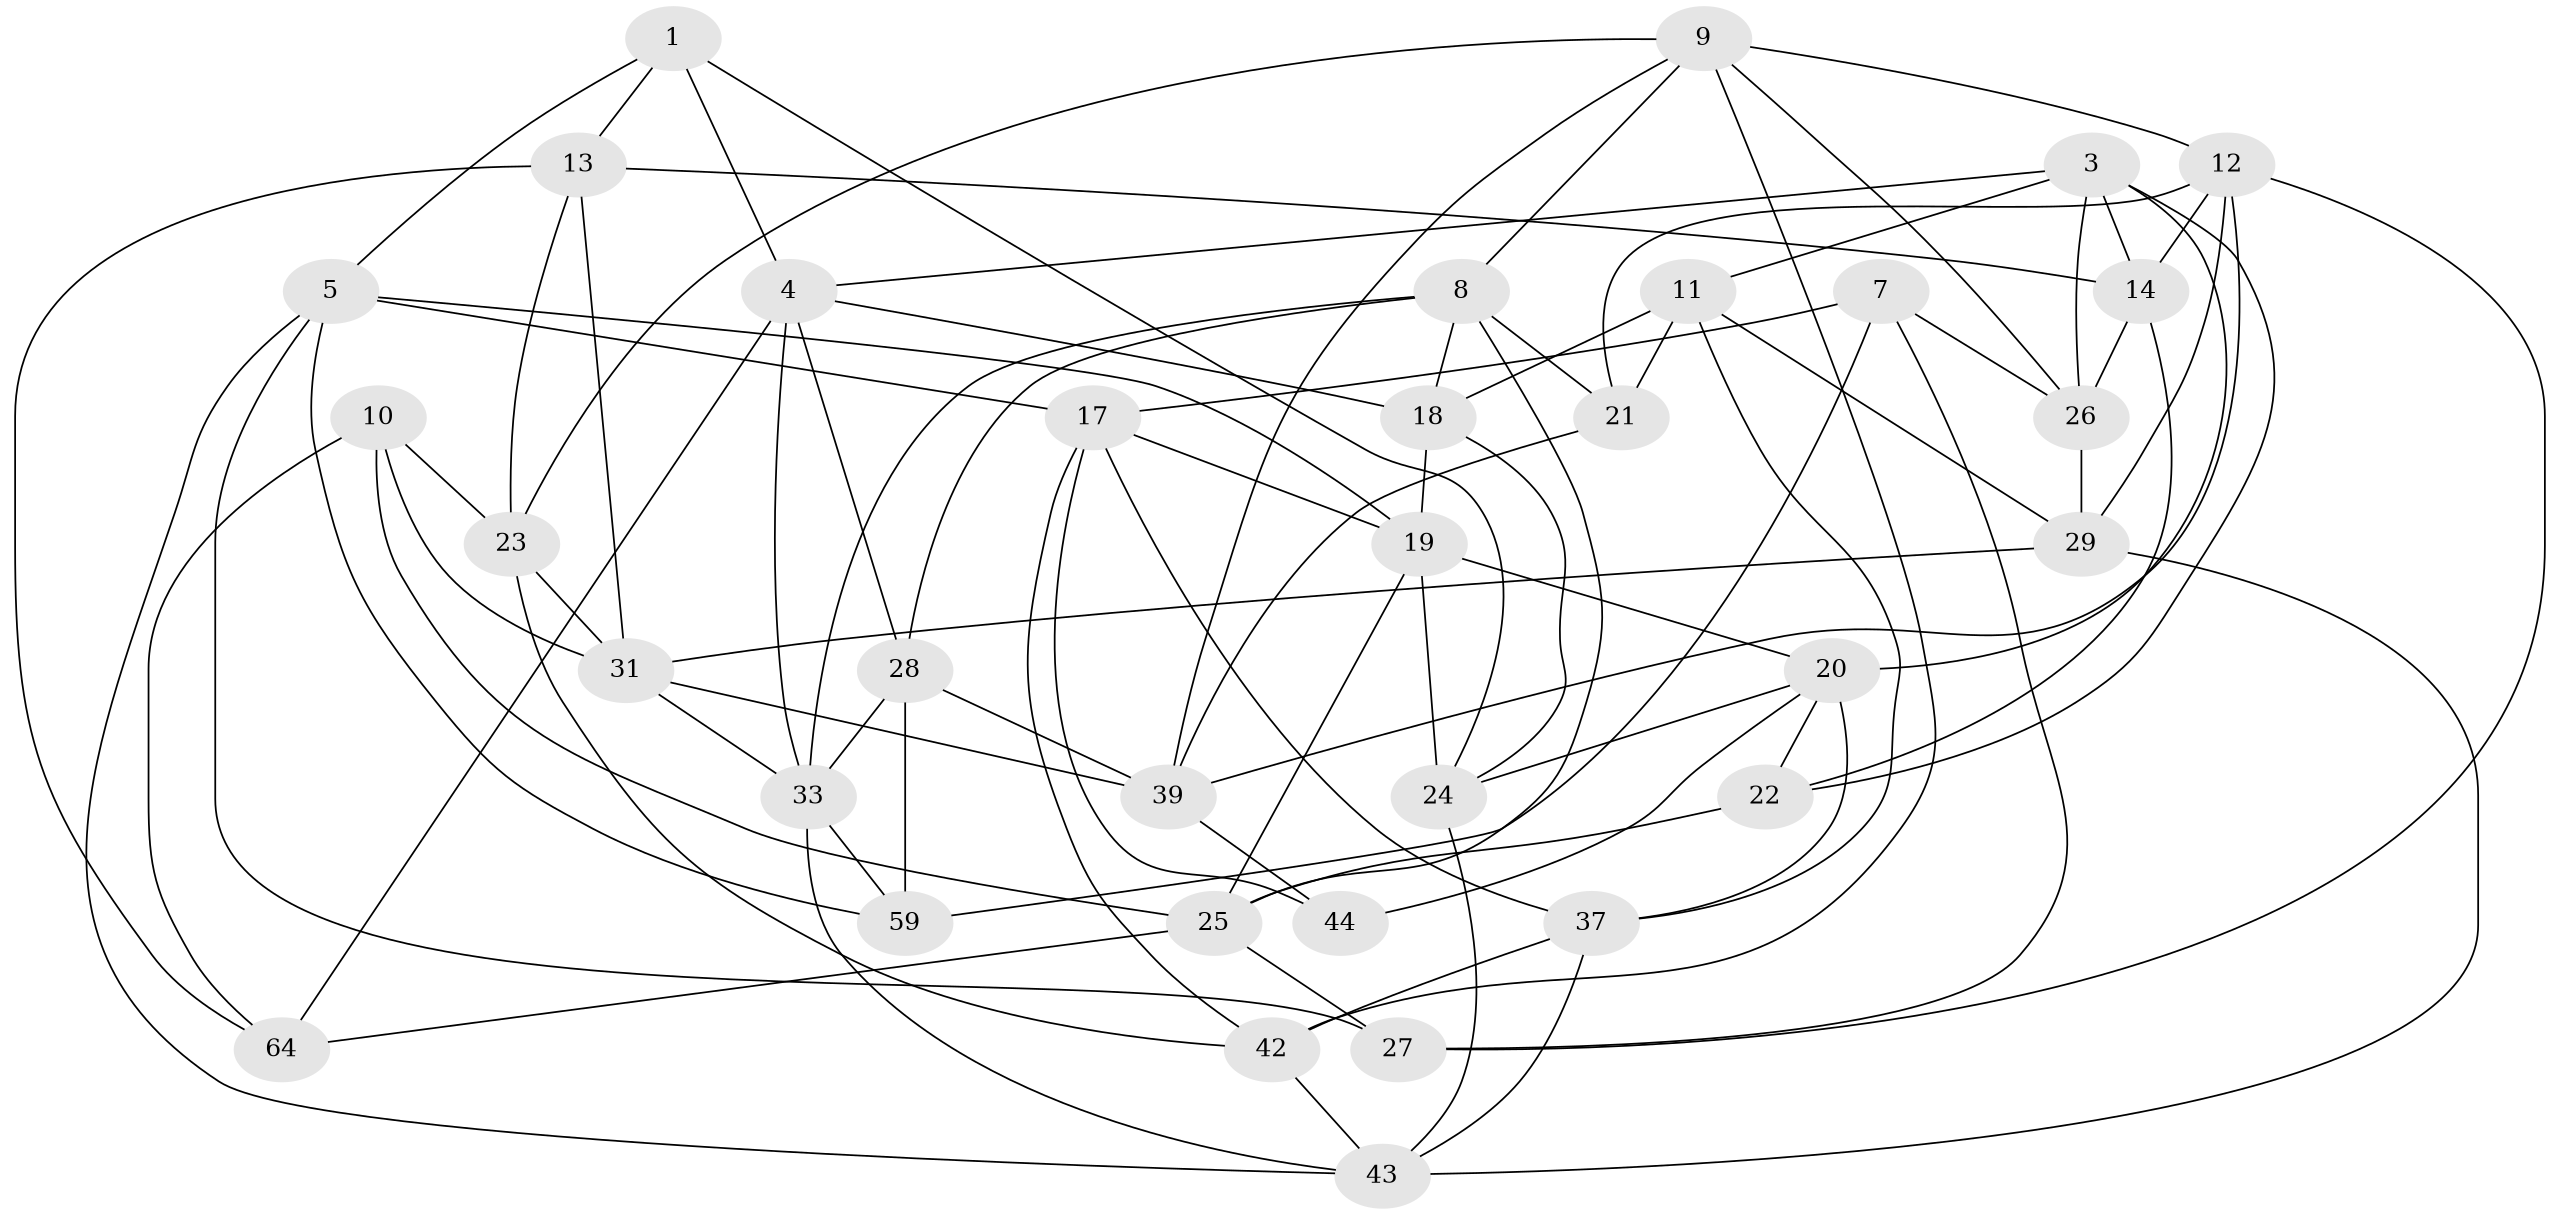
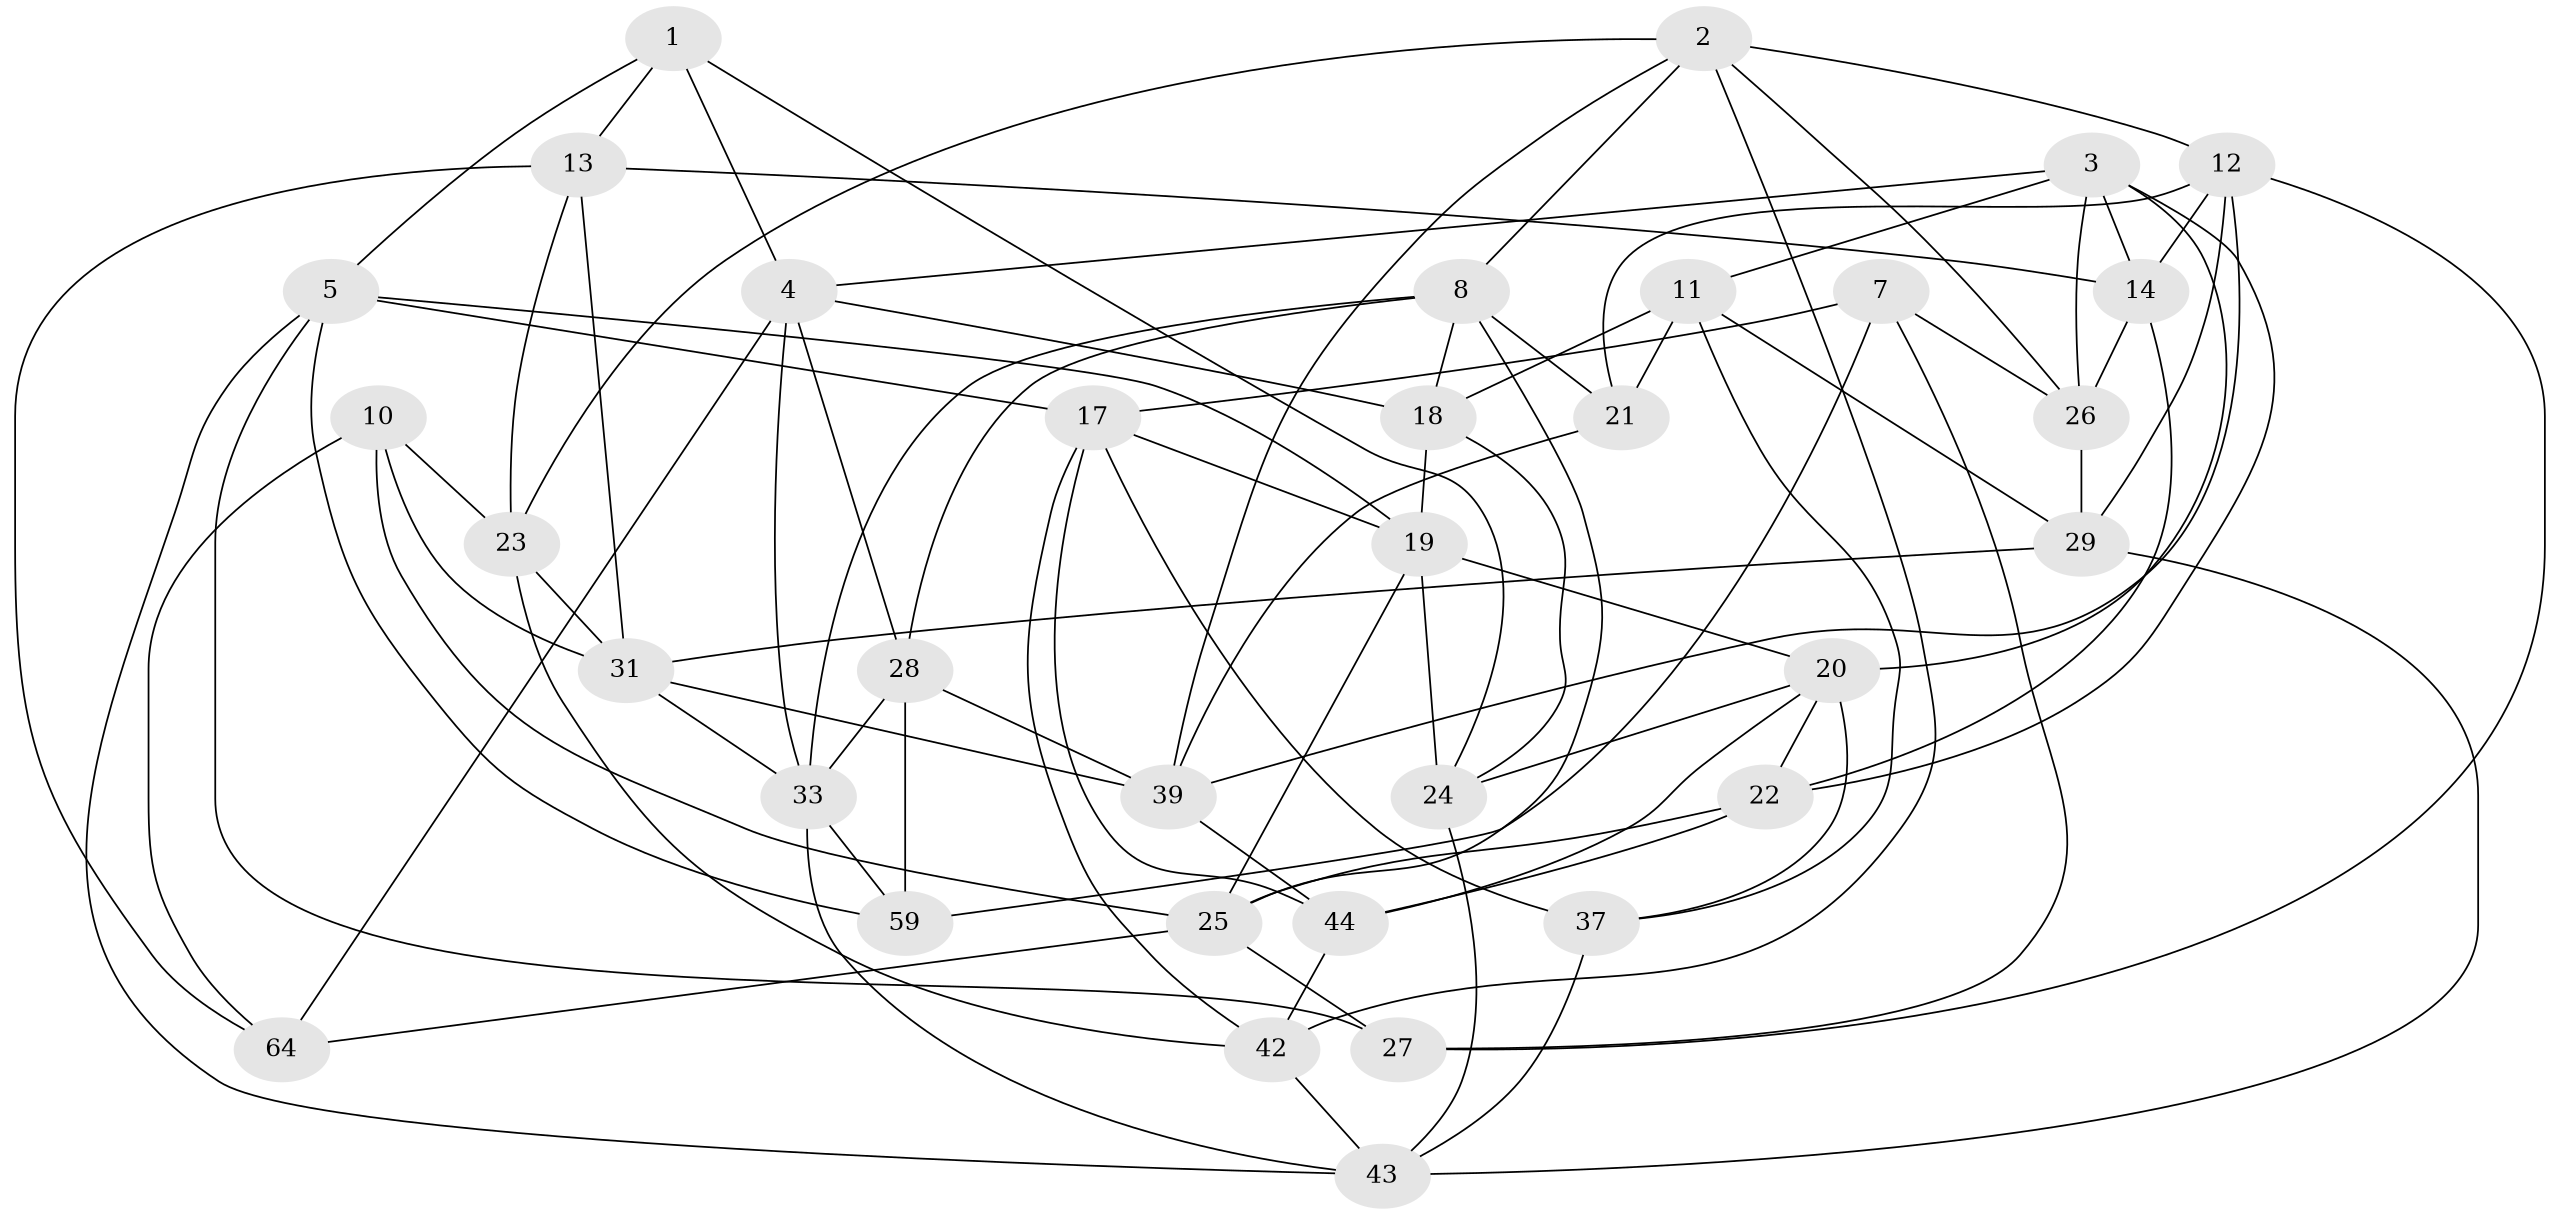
(1704, 39) -> (1704, 39)
none -> (1583, 862)
(1429, 982) -> (1312, 977)
